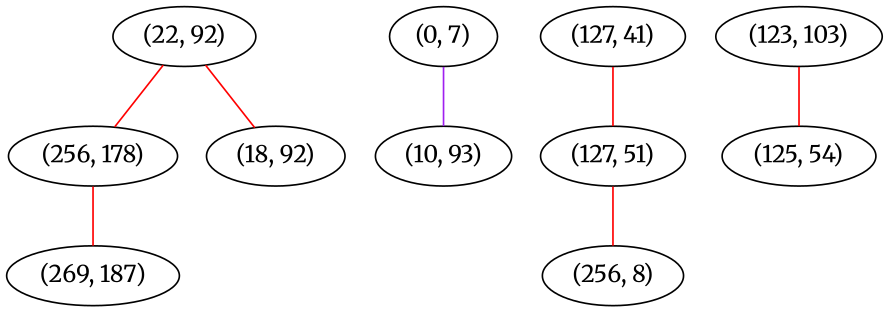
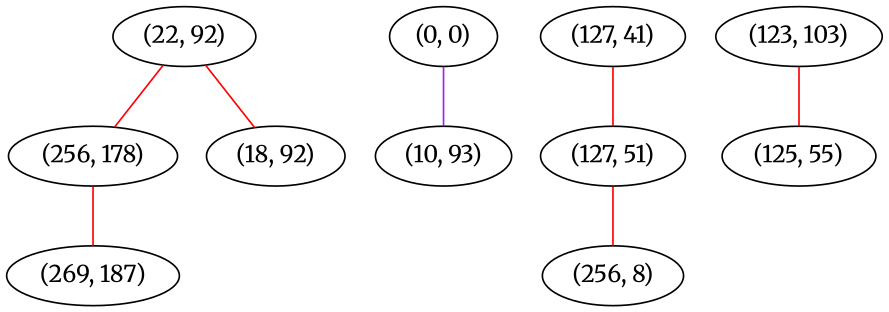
(444, 37) -> (444, 37)
(799, 156) -> (799, 156)
